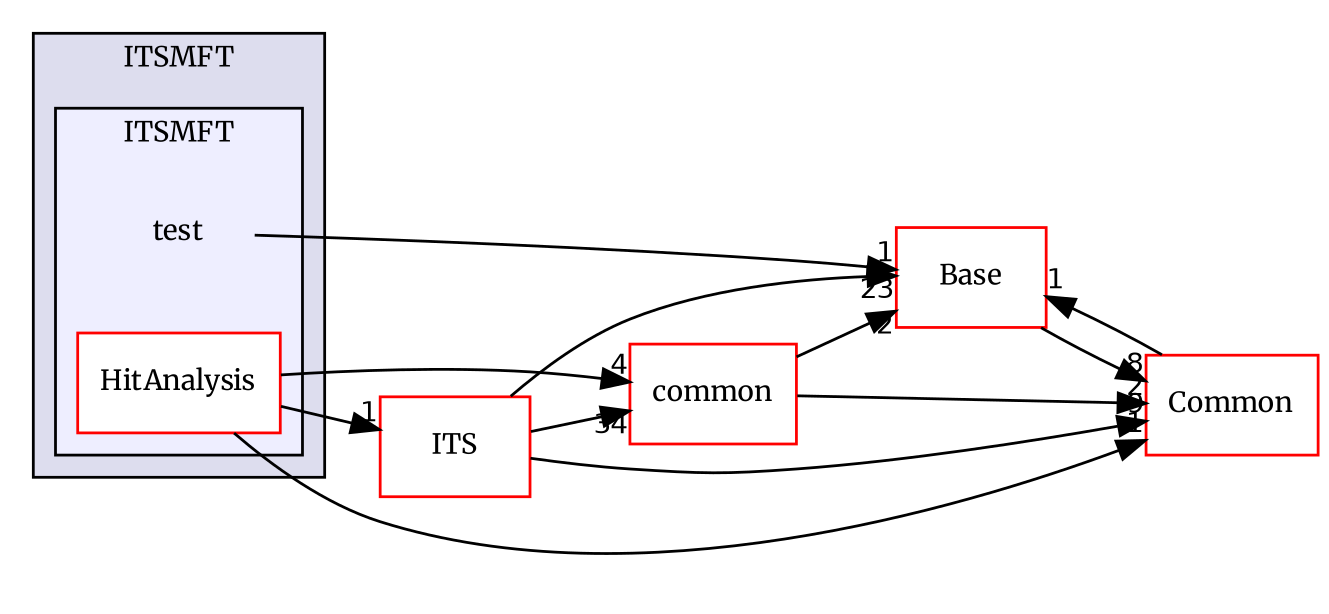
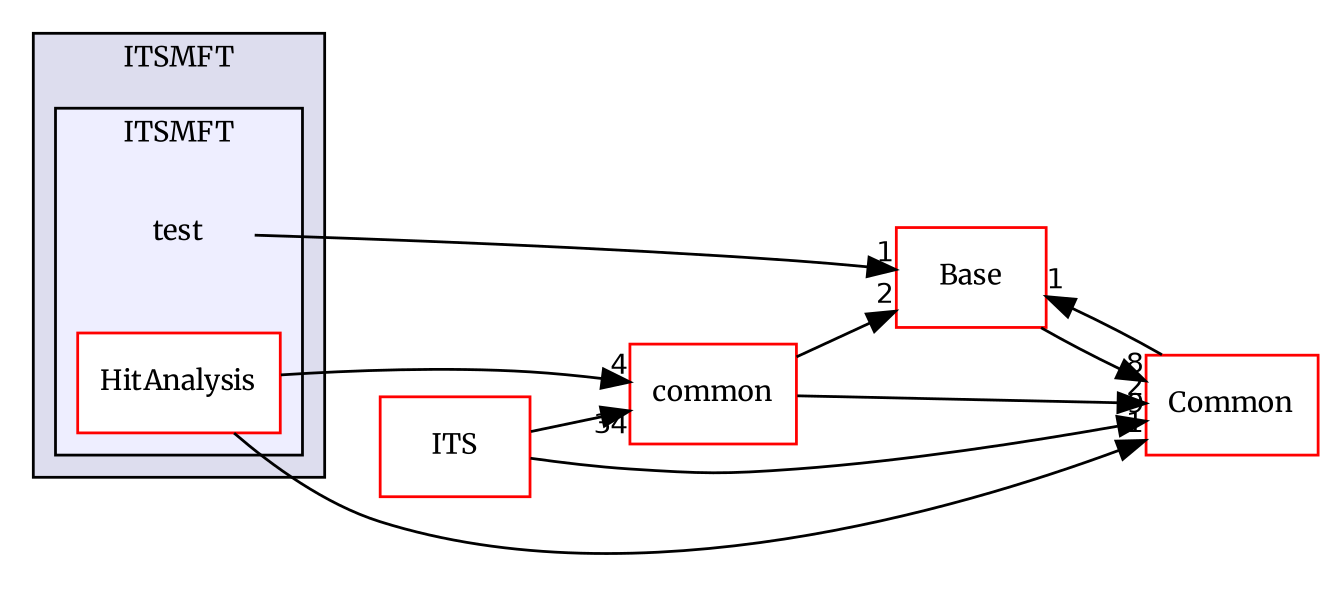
(677, 303) -> none
(316, 415) -> none
